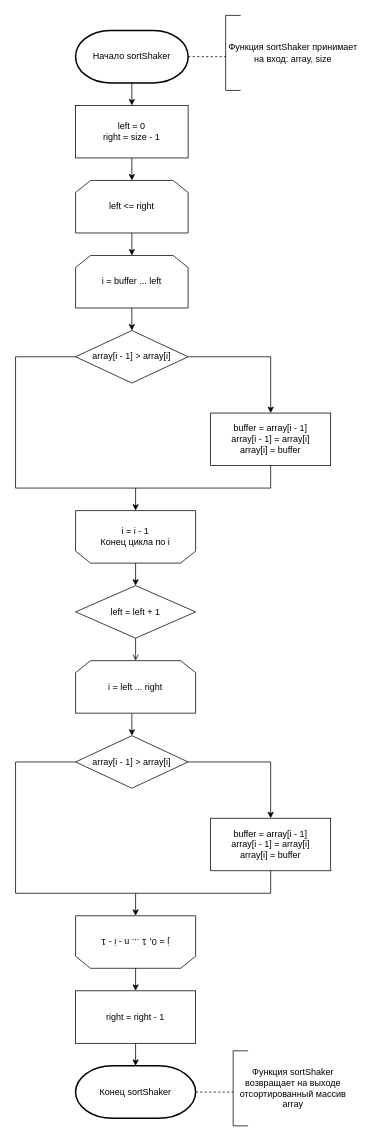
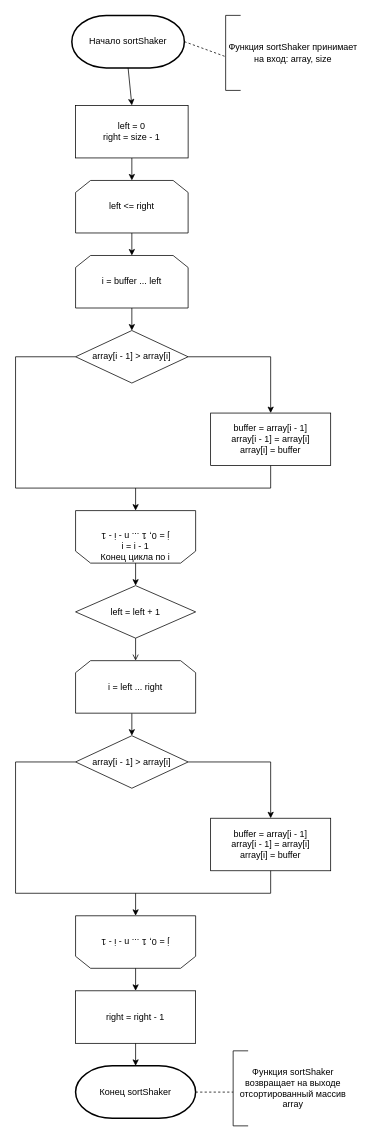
(132, 57) -> (128, 42)
(135, 537) -> (135, 552)
